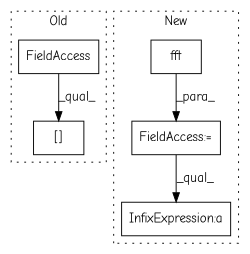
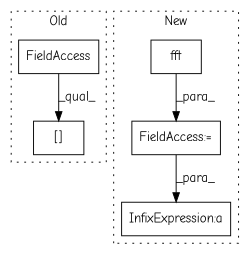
(196, 178) -> (196, 178)
